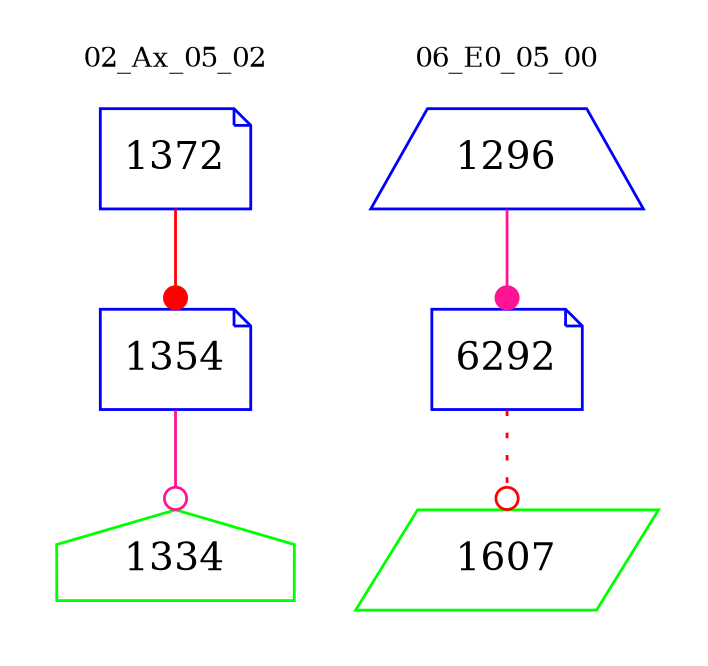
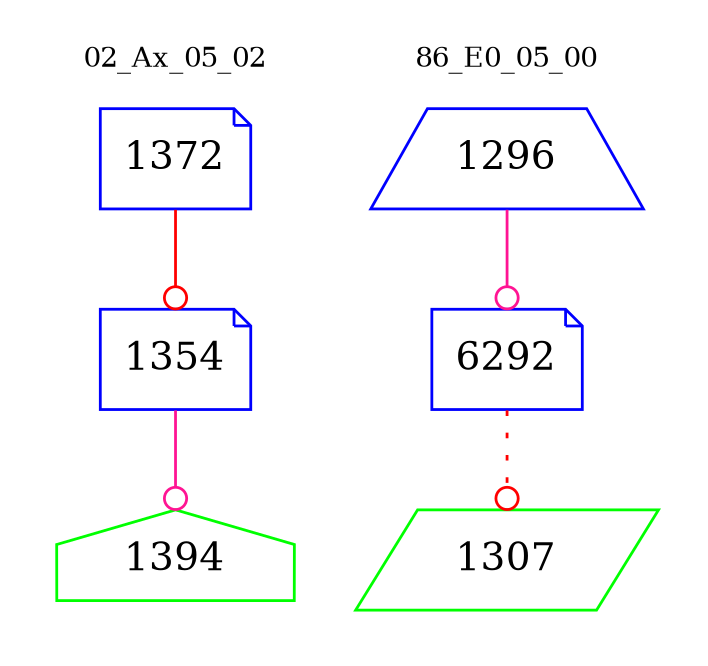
(507, 60) -> (507, 60)
(176, 248) -> (176, 248)
(507, 248) -> (507, 248)
(176, 560) -> (176, 560)
(507, 560) -> (507, 560)
